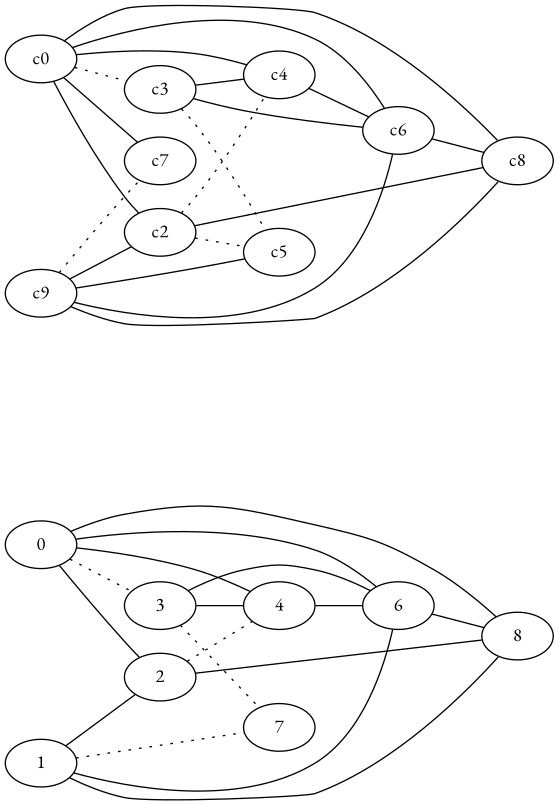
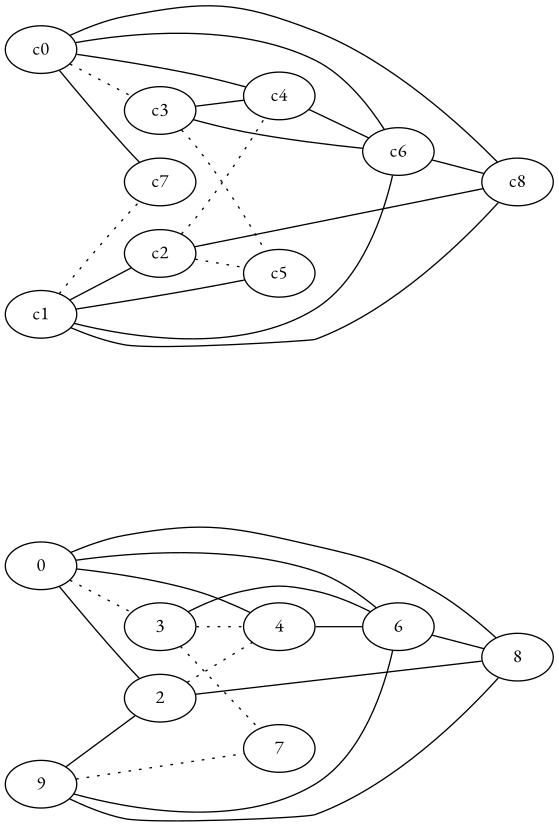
(92, 150) -> none
(41, 293) -> (41, 314)
(220, 606) -> (220, 627)
(41, 763) -> (41, 784)
